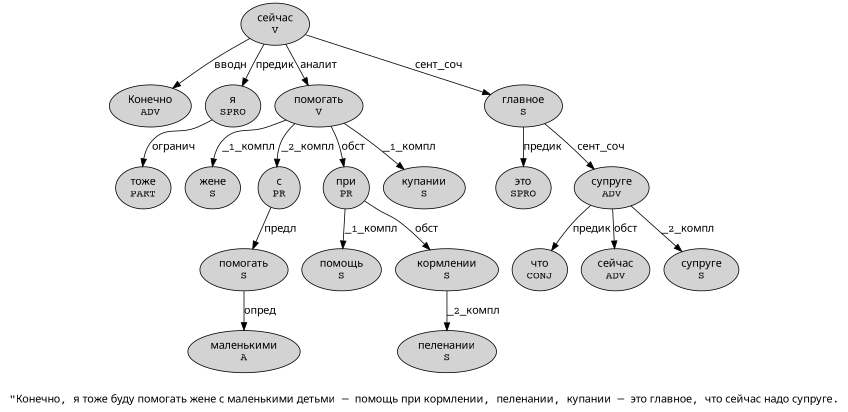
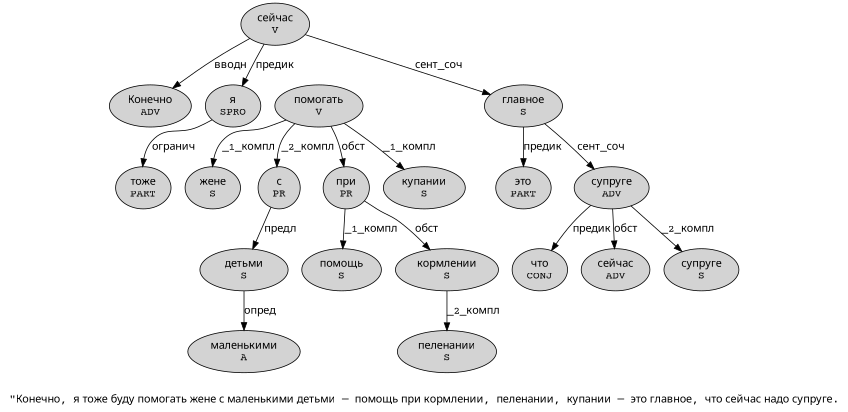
(295, 61) -> none
(523, 188) -> (523, 188)
(244, 270) -> (244, 270)
